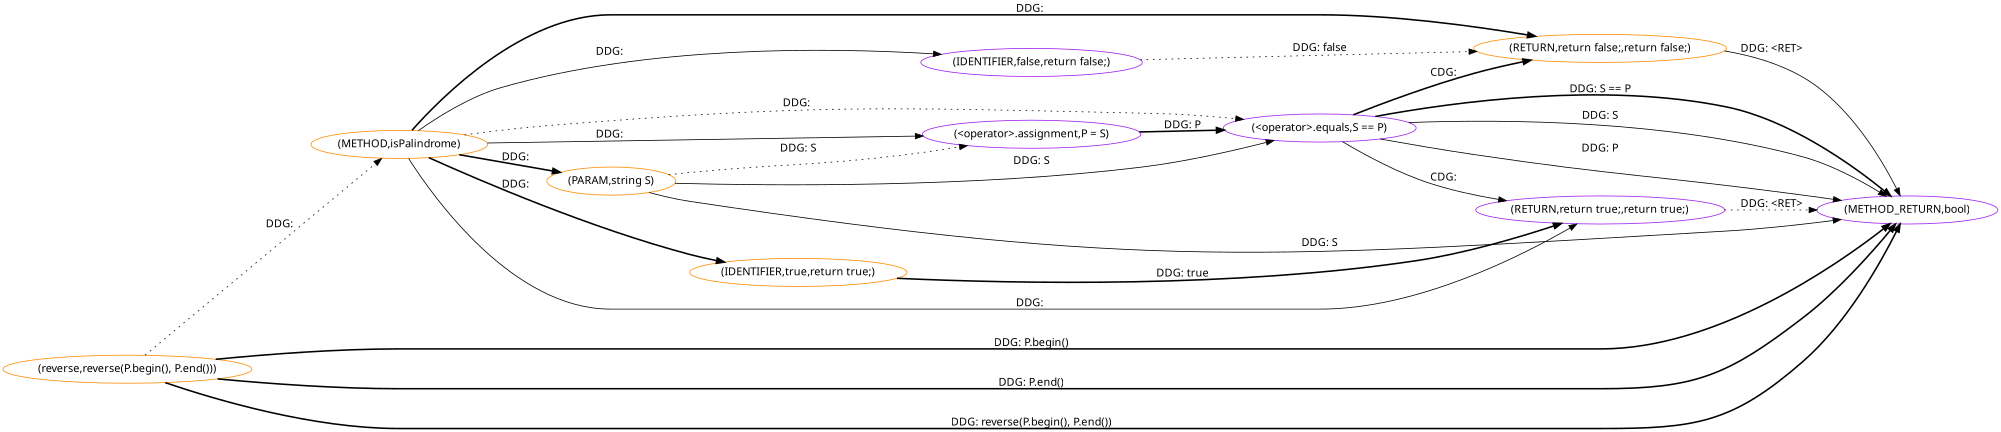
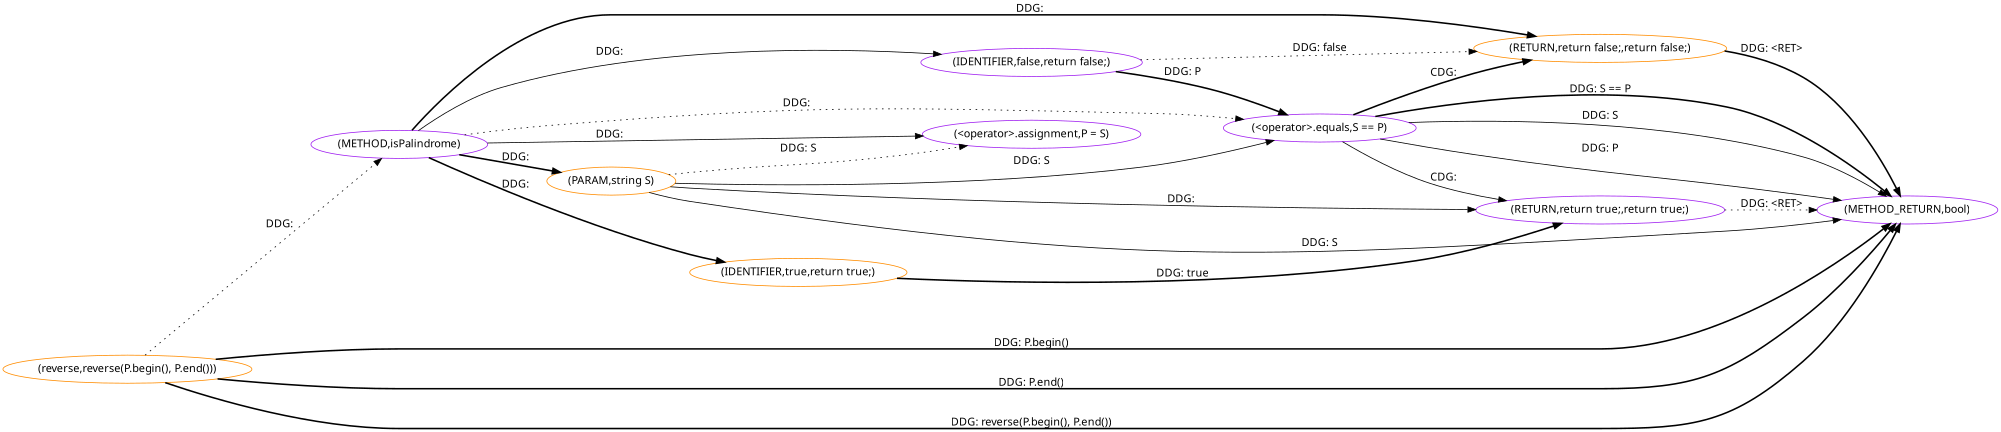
(1829, 96) -> (1829, 96)
(1178, 131) -> (1199, 87)
(399, 144) -> (399, 144)
(967, 309) -> (1069, 203)
